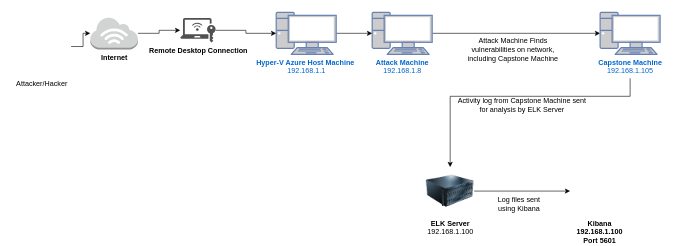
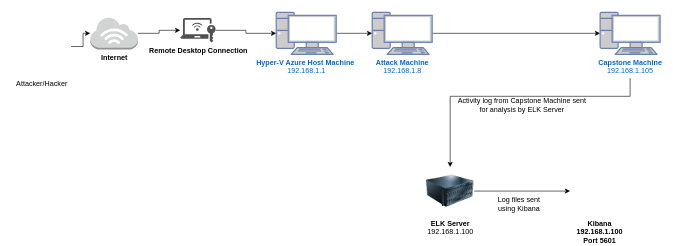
(513, 50) -> none
